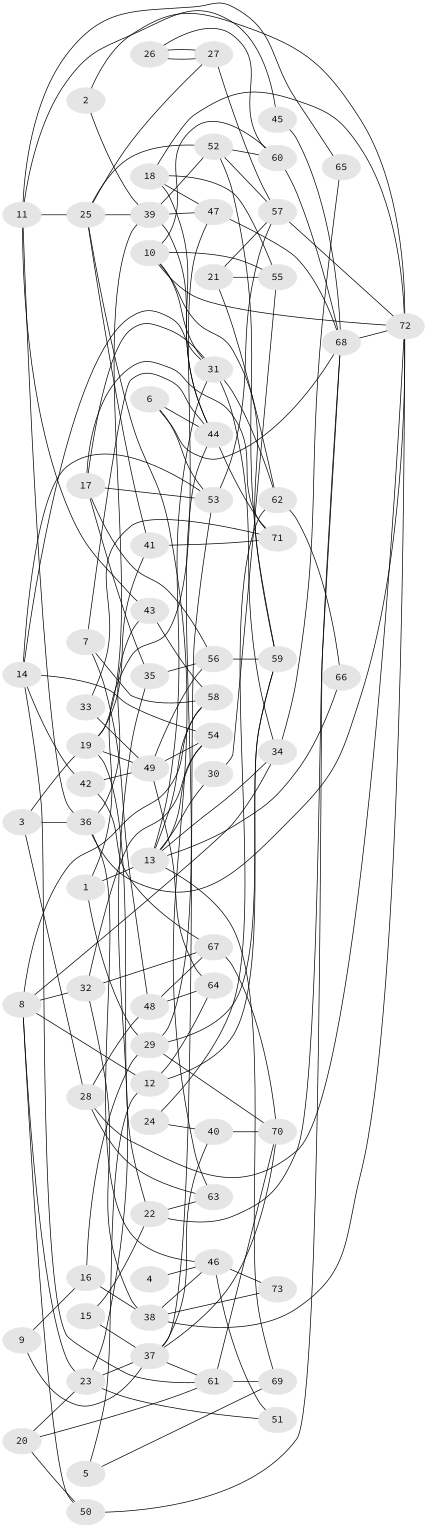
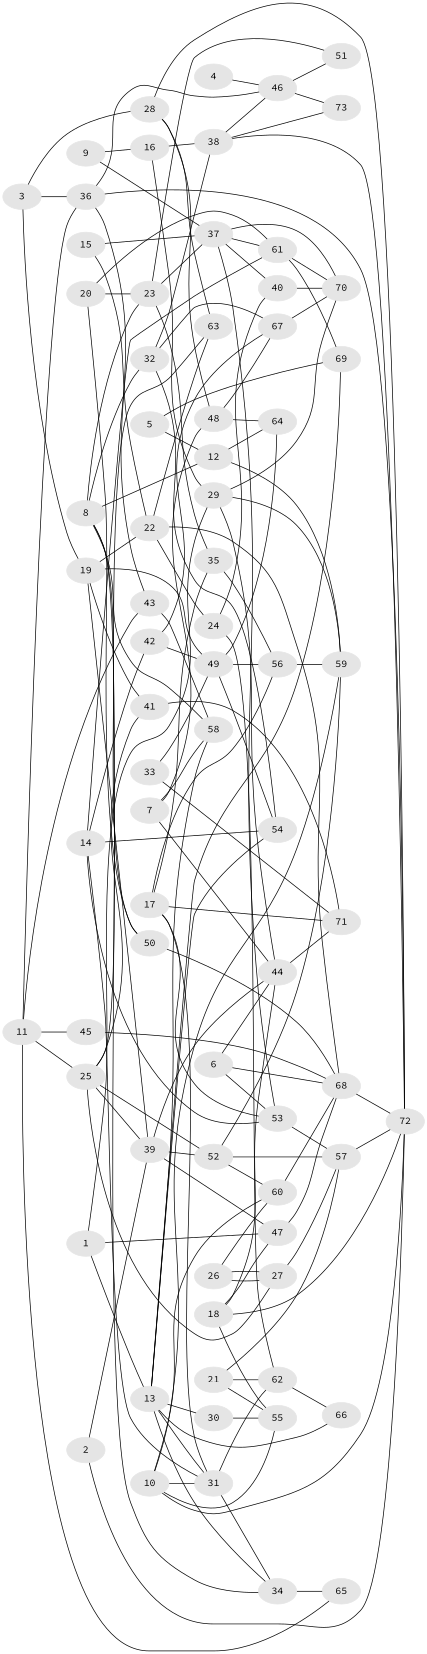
none -> (169, 561)
